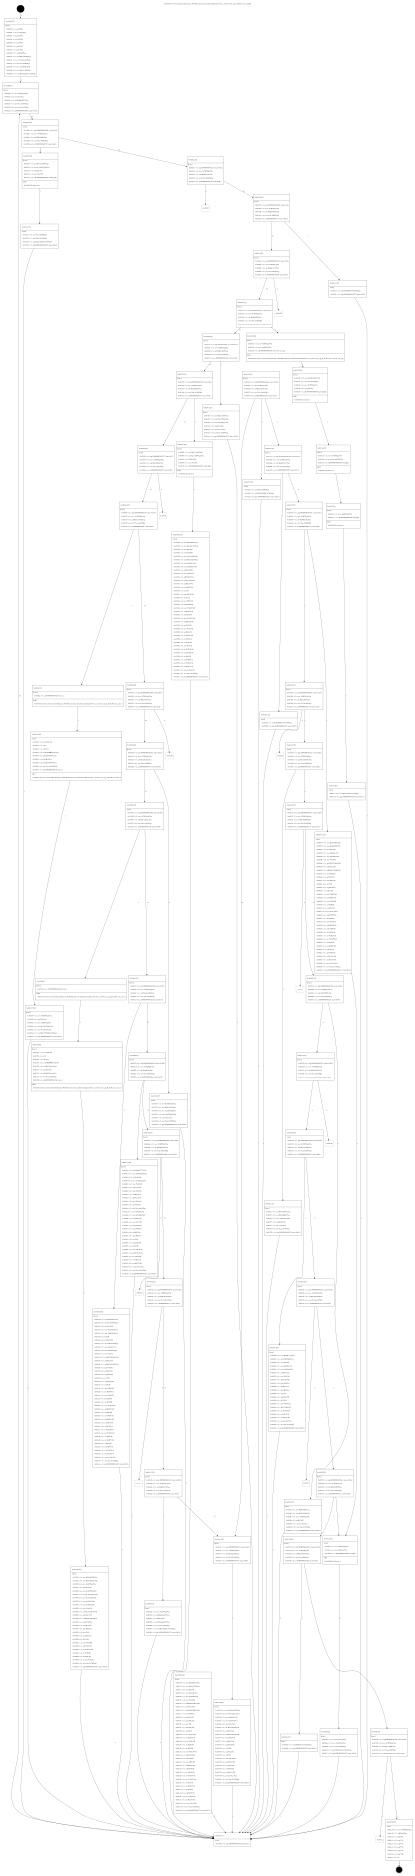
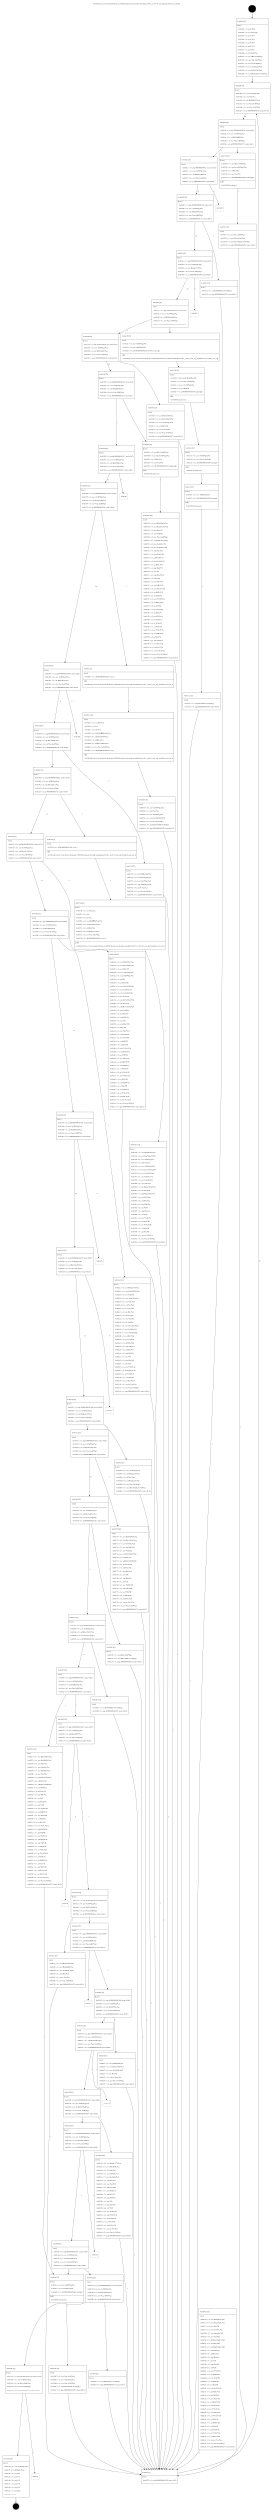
(241, 966) -> (90, 1476)
